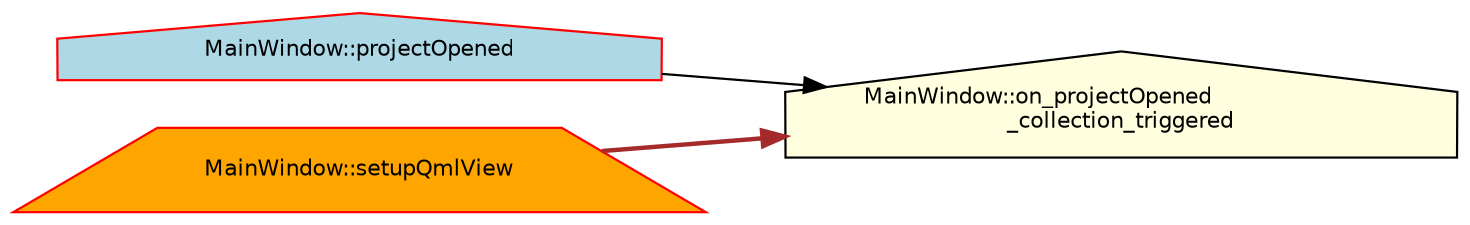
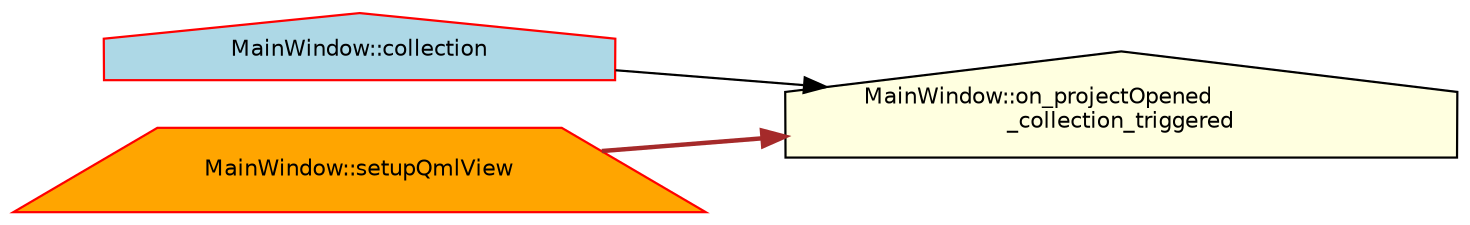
(360, 50) -> (360, 50)
